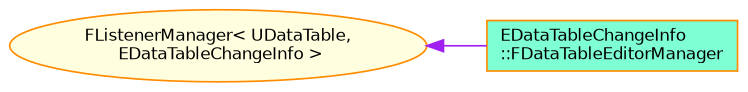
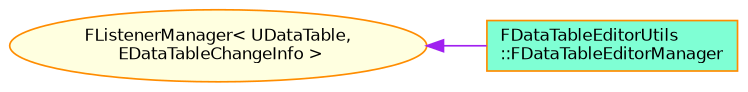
(612, 46) -> (612, 46)
